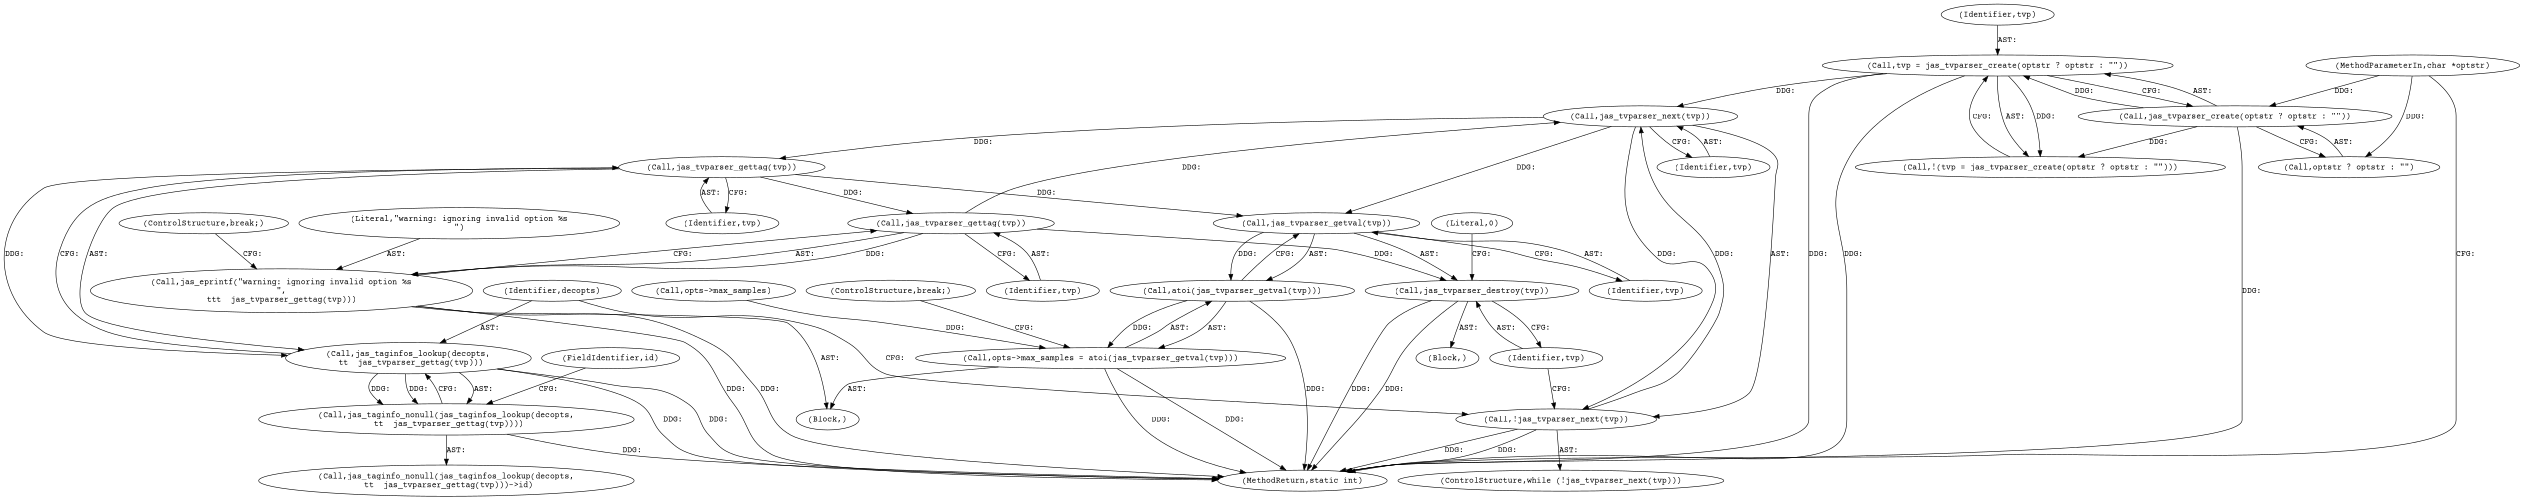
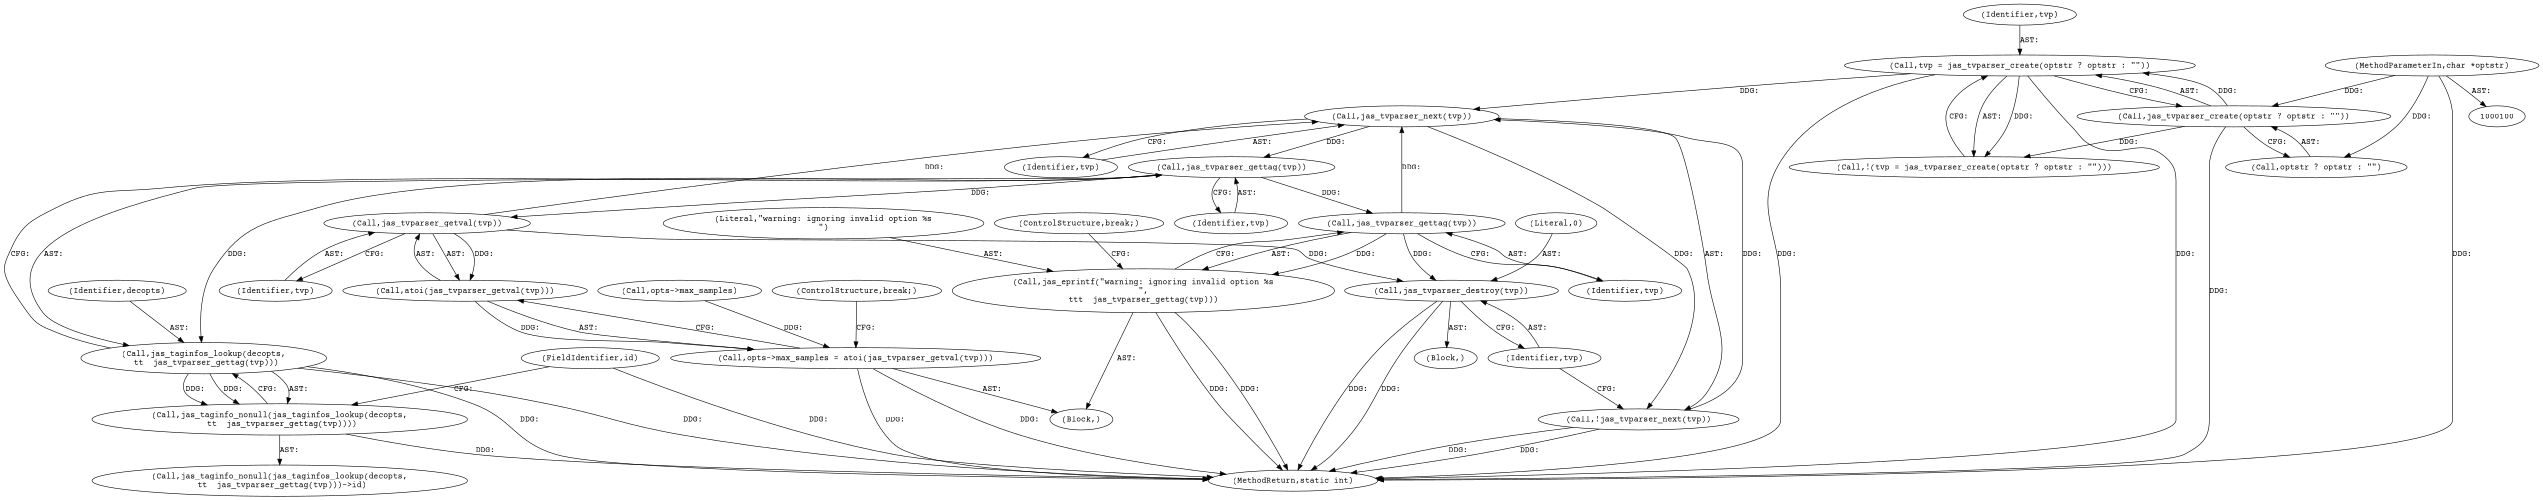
none -> (2497, 116)
(1481, 169) -> (898, 161)
(1288, 254) -> (428, 254)
(1432, 254) -> (1321, 254)
(1484, 254) -> (1554, 254)
(2468, 254) -> (2465, 254)
(1183, 328) -> (708, 328)
(1302, 373) -> (904, 456)
(1011, 387) -> none
(1561, 481) -> none
